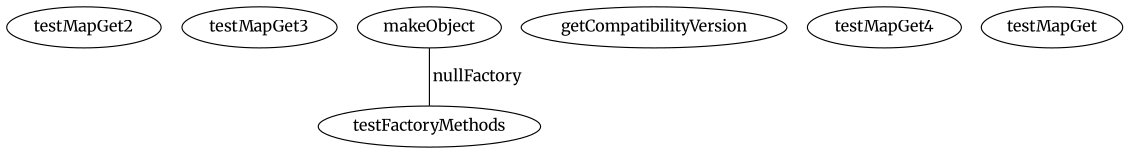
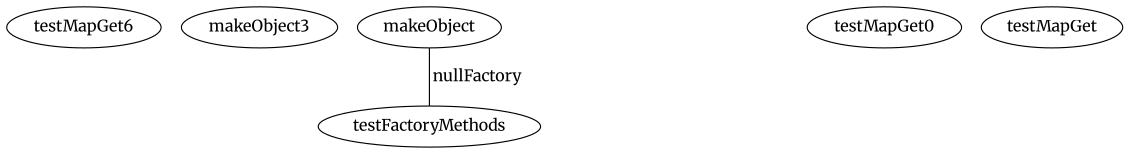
(84, 27) -> (84, 27)
(260, 27) -> (260, 27)
(654, 27) -> none
(884, 27) -> (884, 27)
